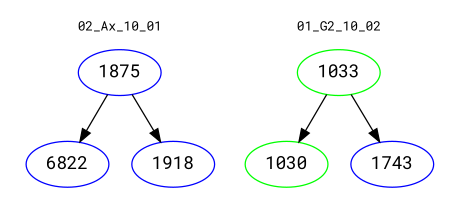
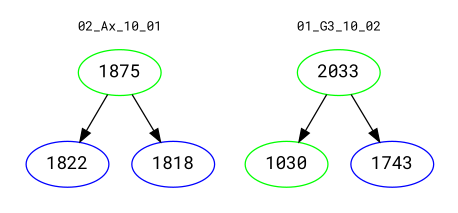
(339, 27) -> (339, 27)
(120, 73) -> (120, 73)
(339, 73) -> (339, 73)
(68, 164) -> (68, 164)
(173, 164) -> (173, 164)
